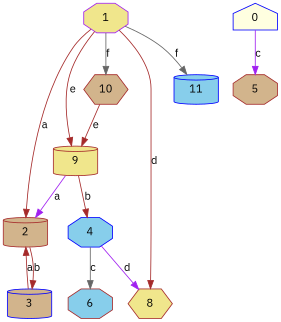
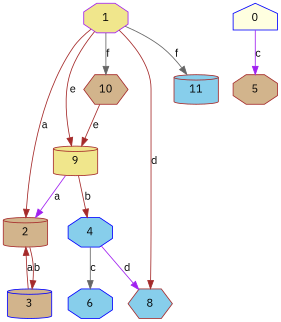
(196, 89) -> (196, 89)
(90, 304) -> (90, 304)
(150, 304) -> (150, 304)
